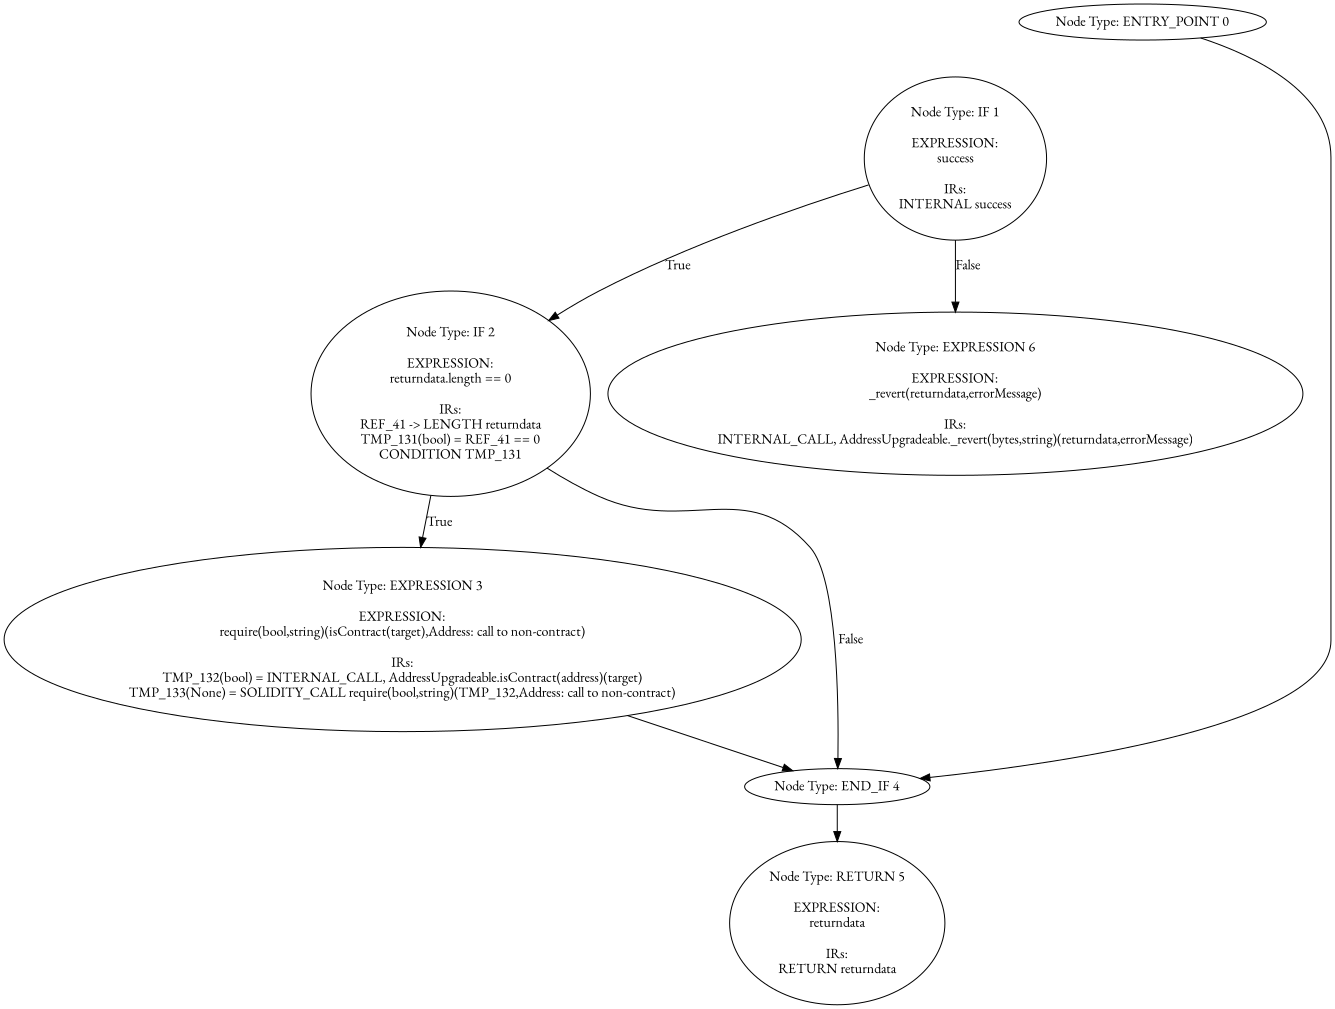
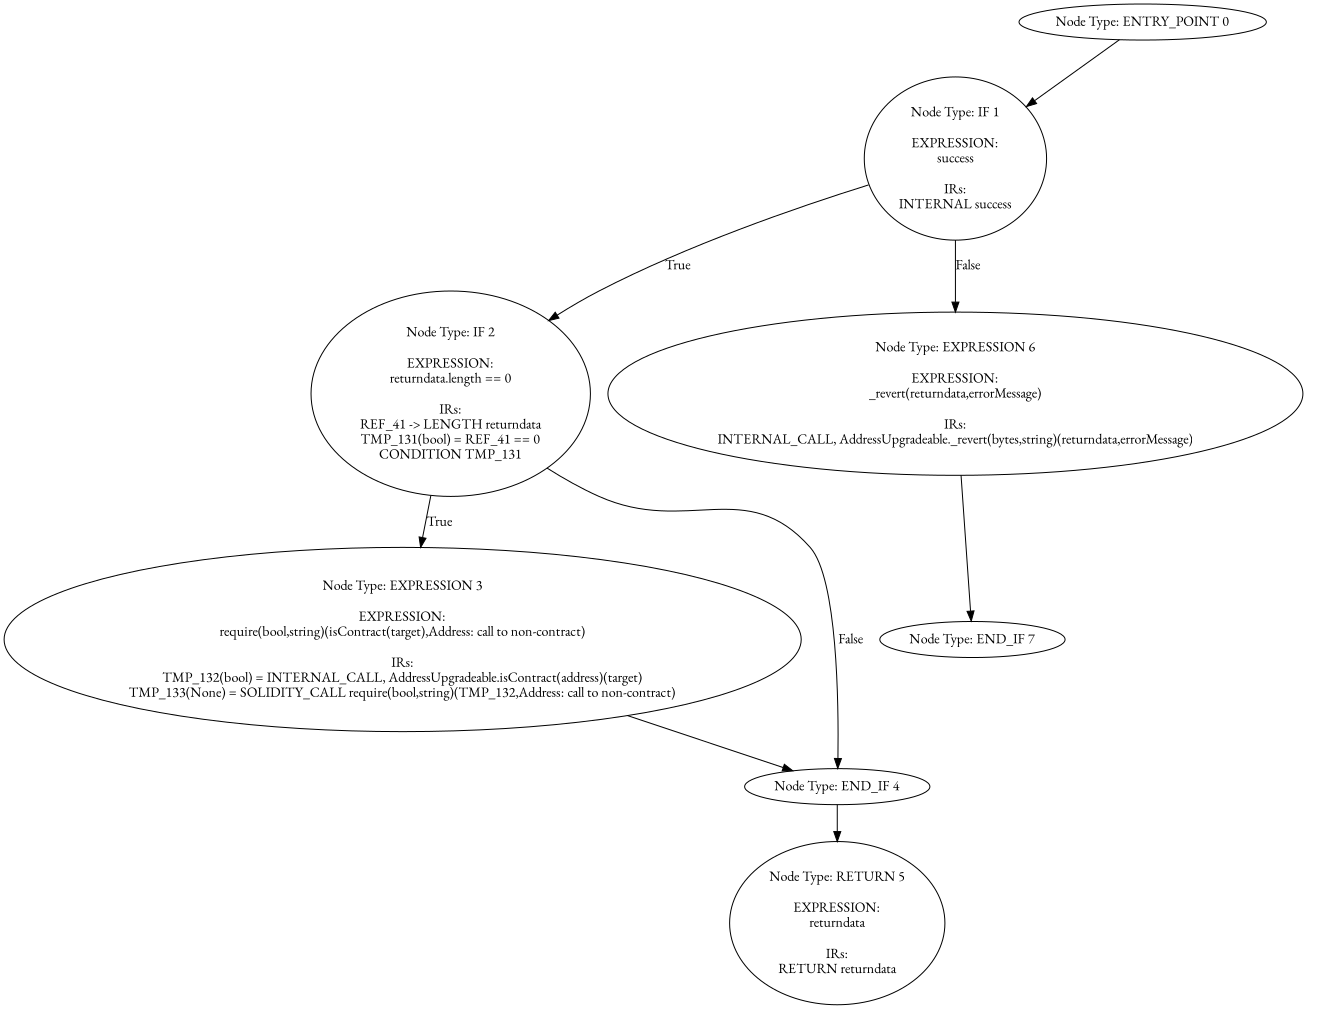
(1331, 525) -> (1077, 70)
none -> (972, 640)
